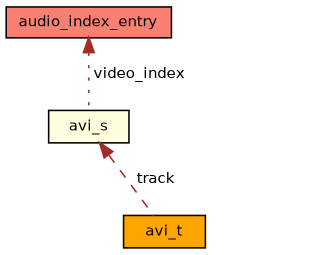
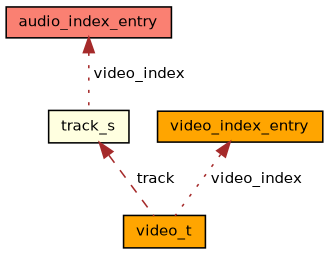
(89, 127) -> (89, 127)
none -> (240, 127)
(164, 232) -> (164, 232)
